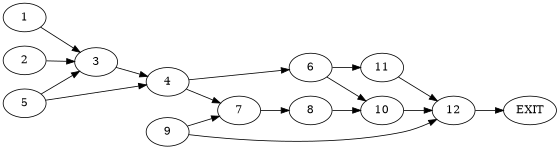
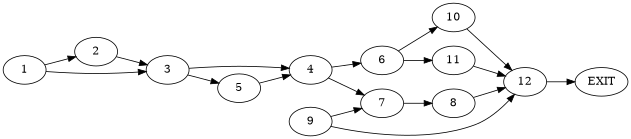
none -> (57, 62)
(57, 85) -> (200, 78)
(342, 110) -> (486, 94)
